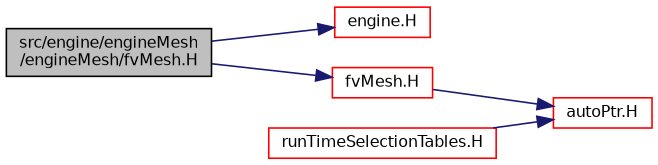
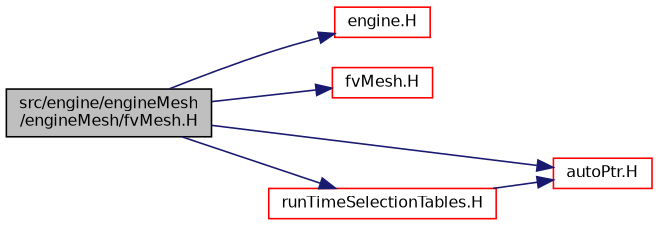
(485, 97) -> (374, 145)
none -> (251, 160)
